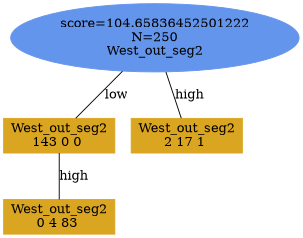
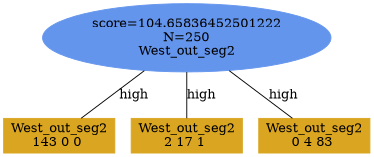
(116, 95) -> (134, 95)
(59, 176) -> (261, 94)
